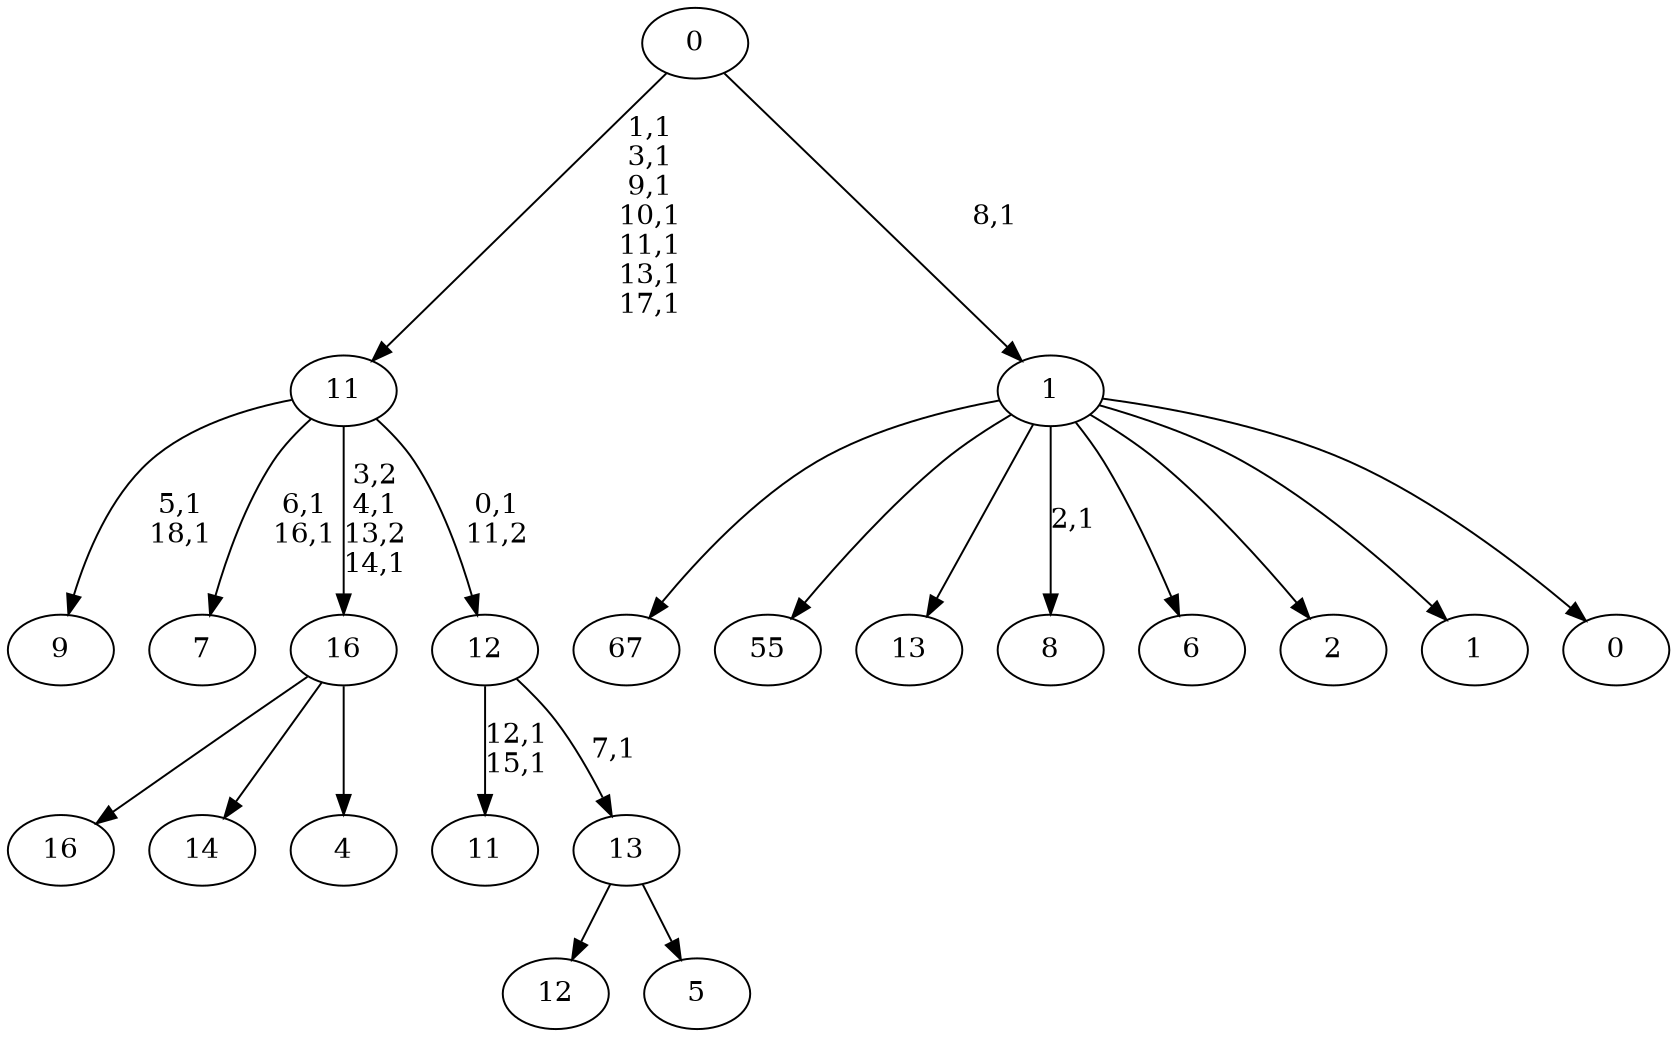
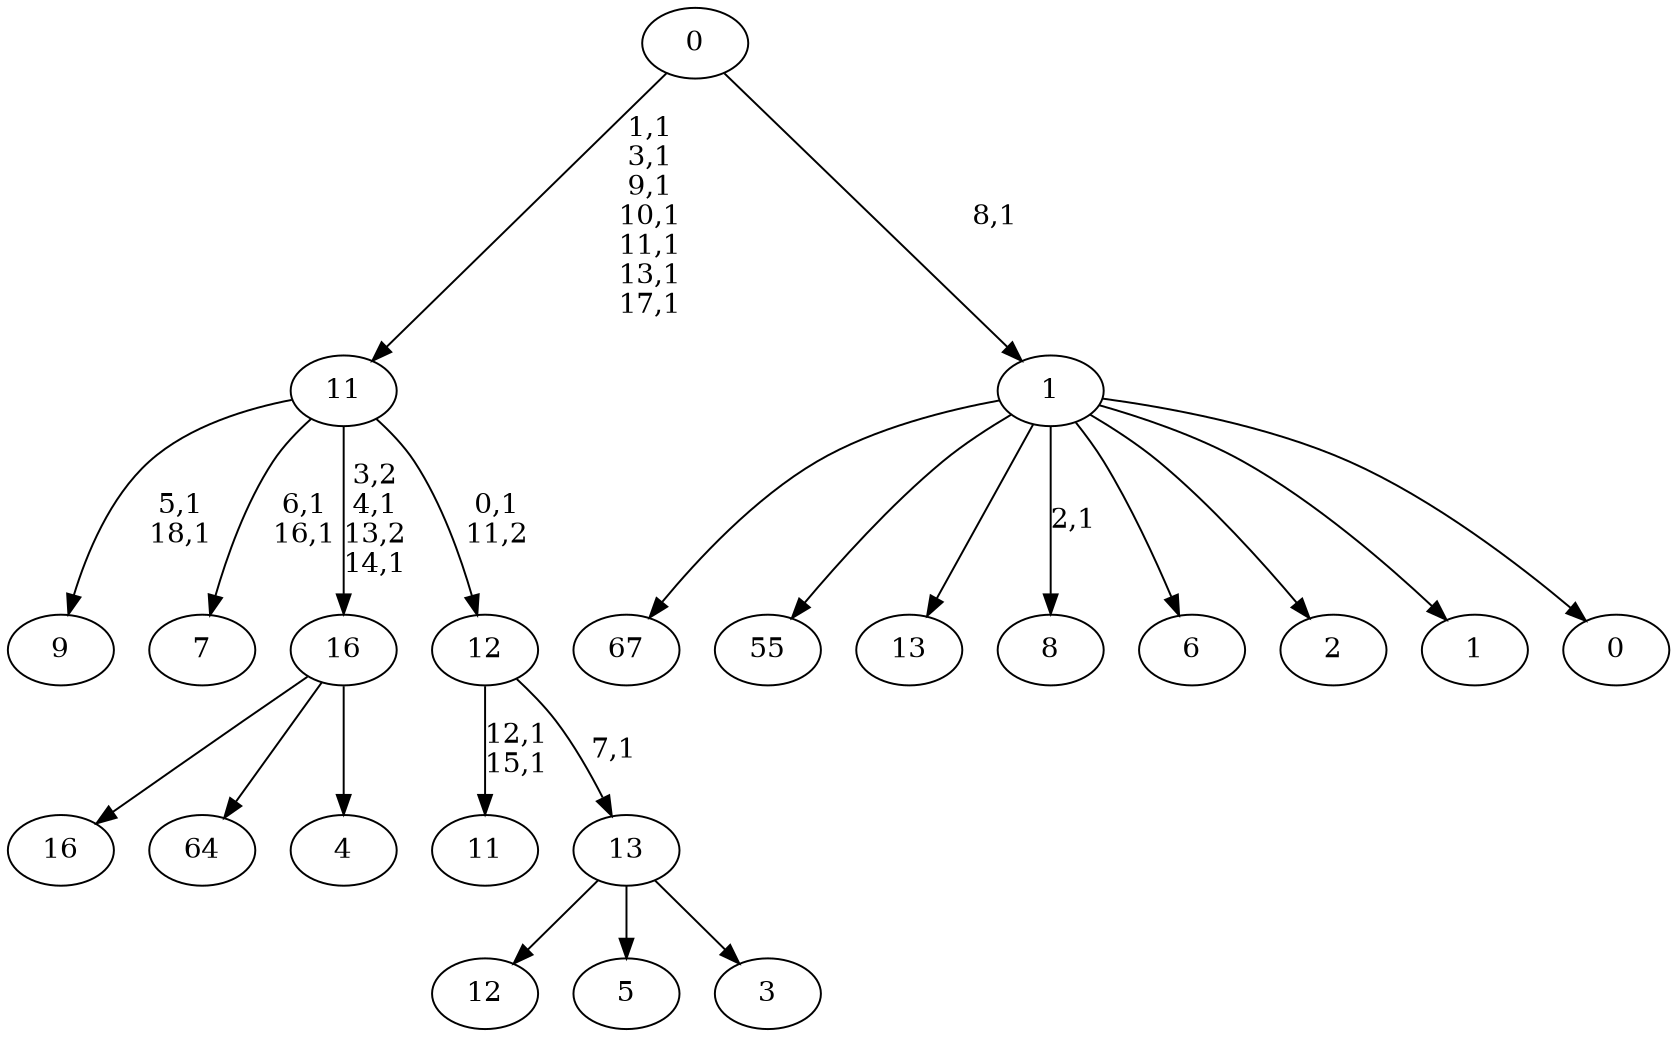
(202, 850) -> (202, 850)
none -> (768, 994)
